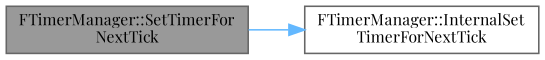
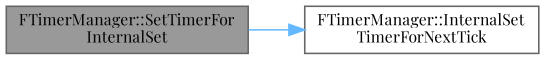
(127, 30) -> (127, 30)
